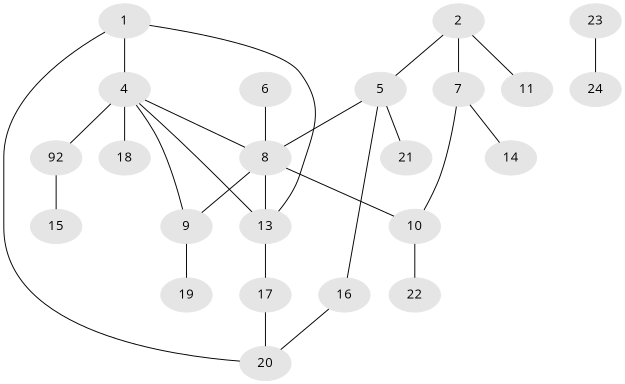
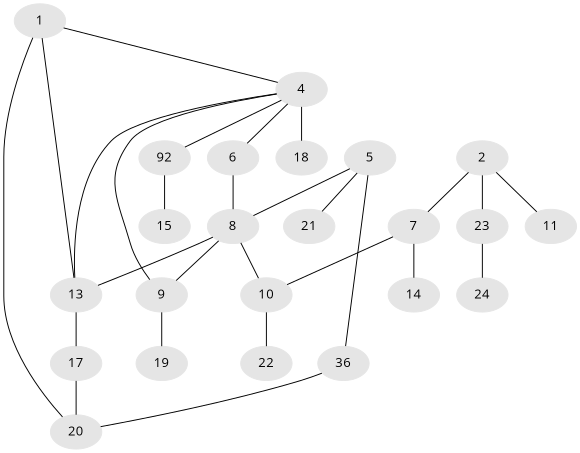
(419, 55) -> (482, 192)
(195, 124) -> (267, 124)
(344, 295) -> (343, 363)
